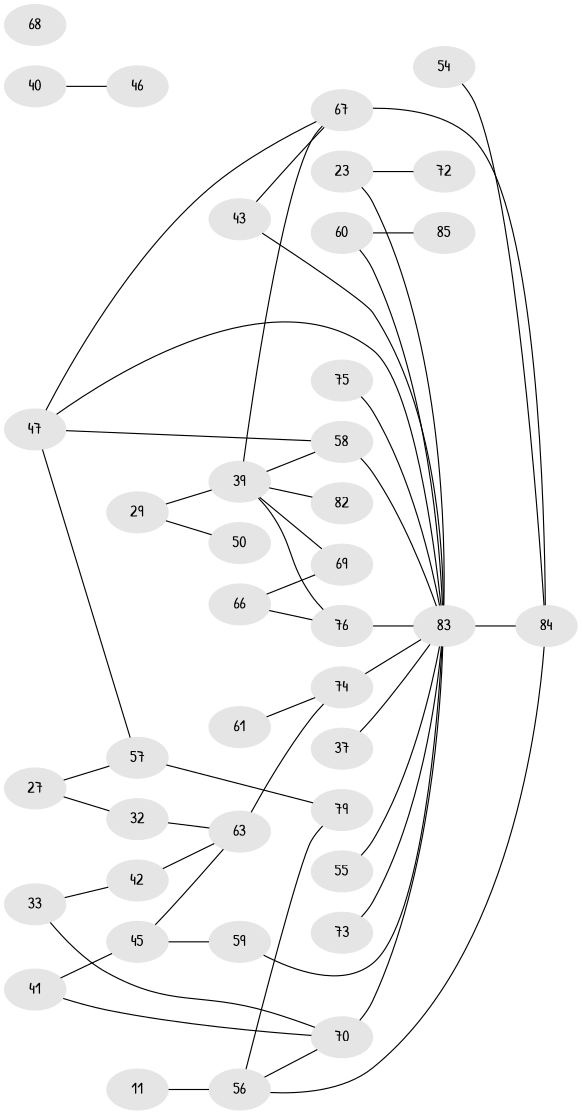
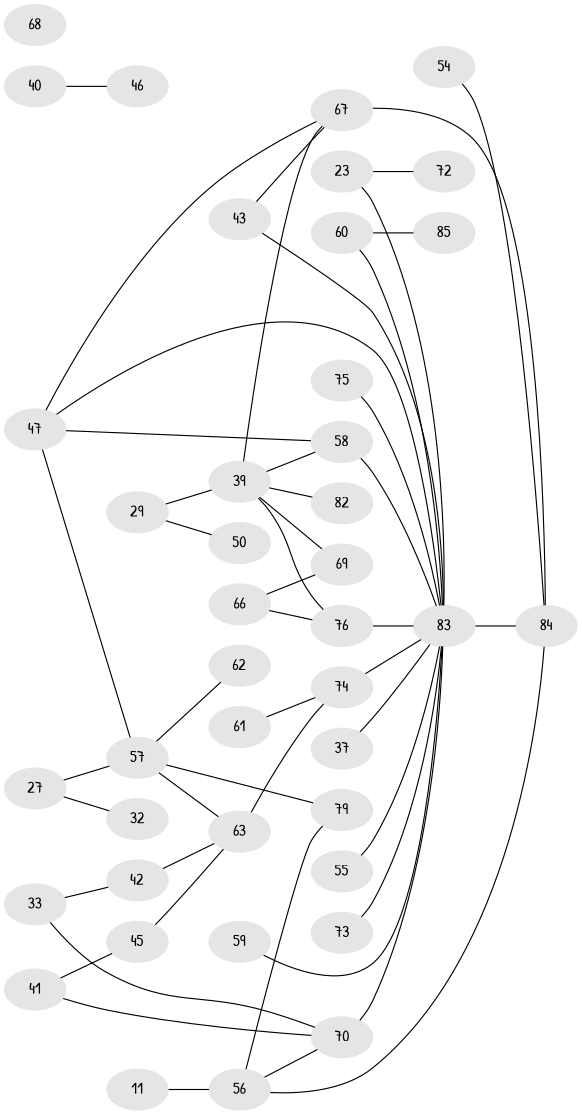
none -> (240, 666)
(189, 825) -> (189, 795)
(189, 942) -> none
